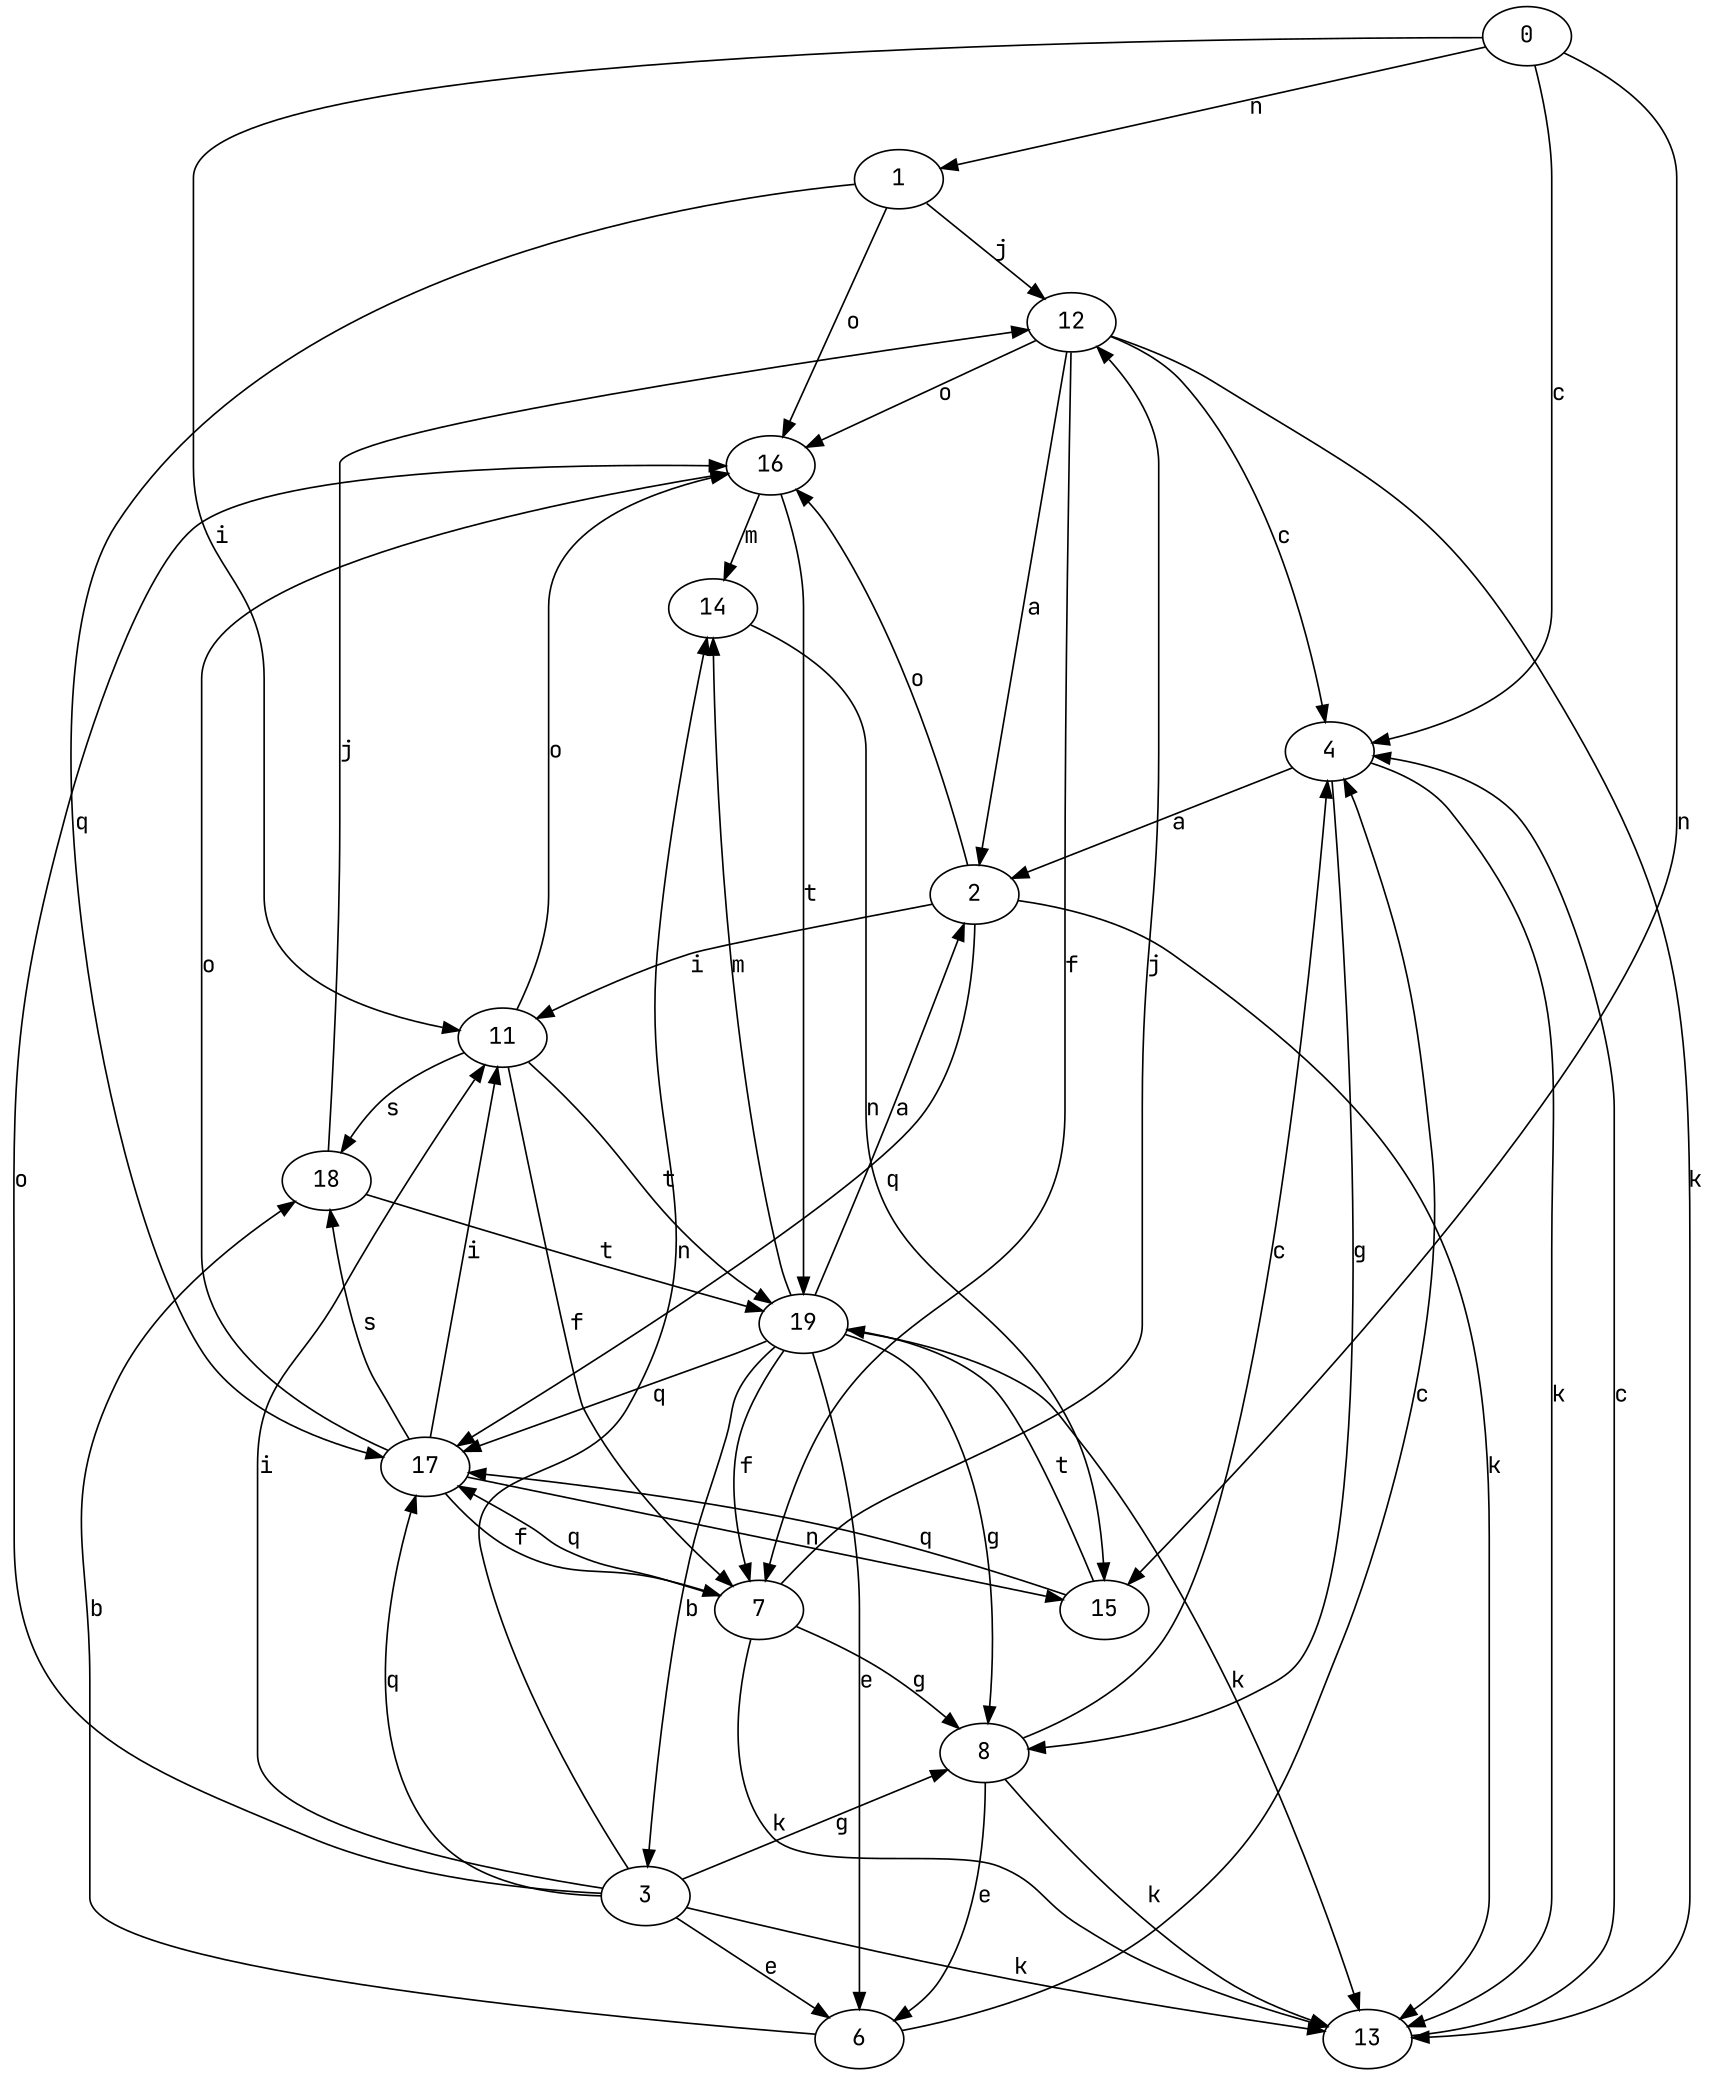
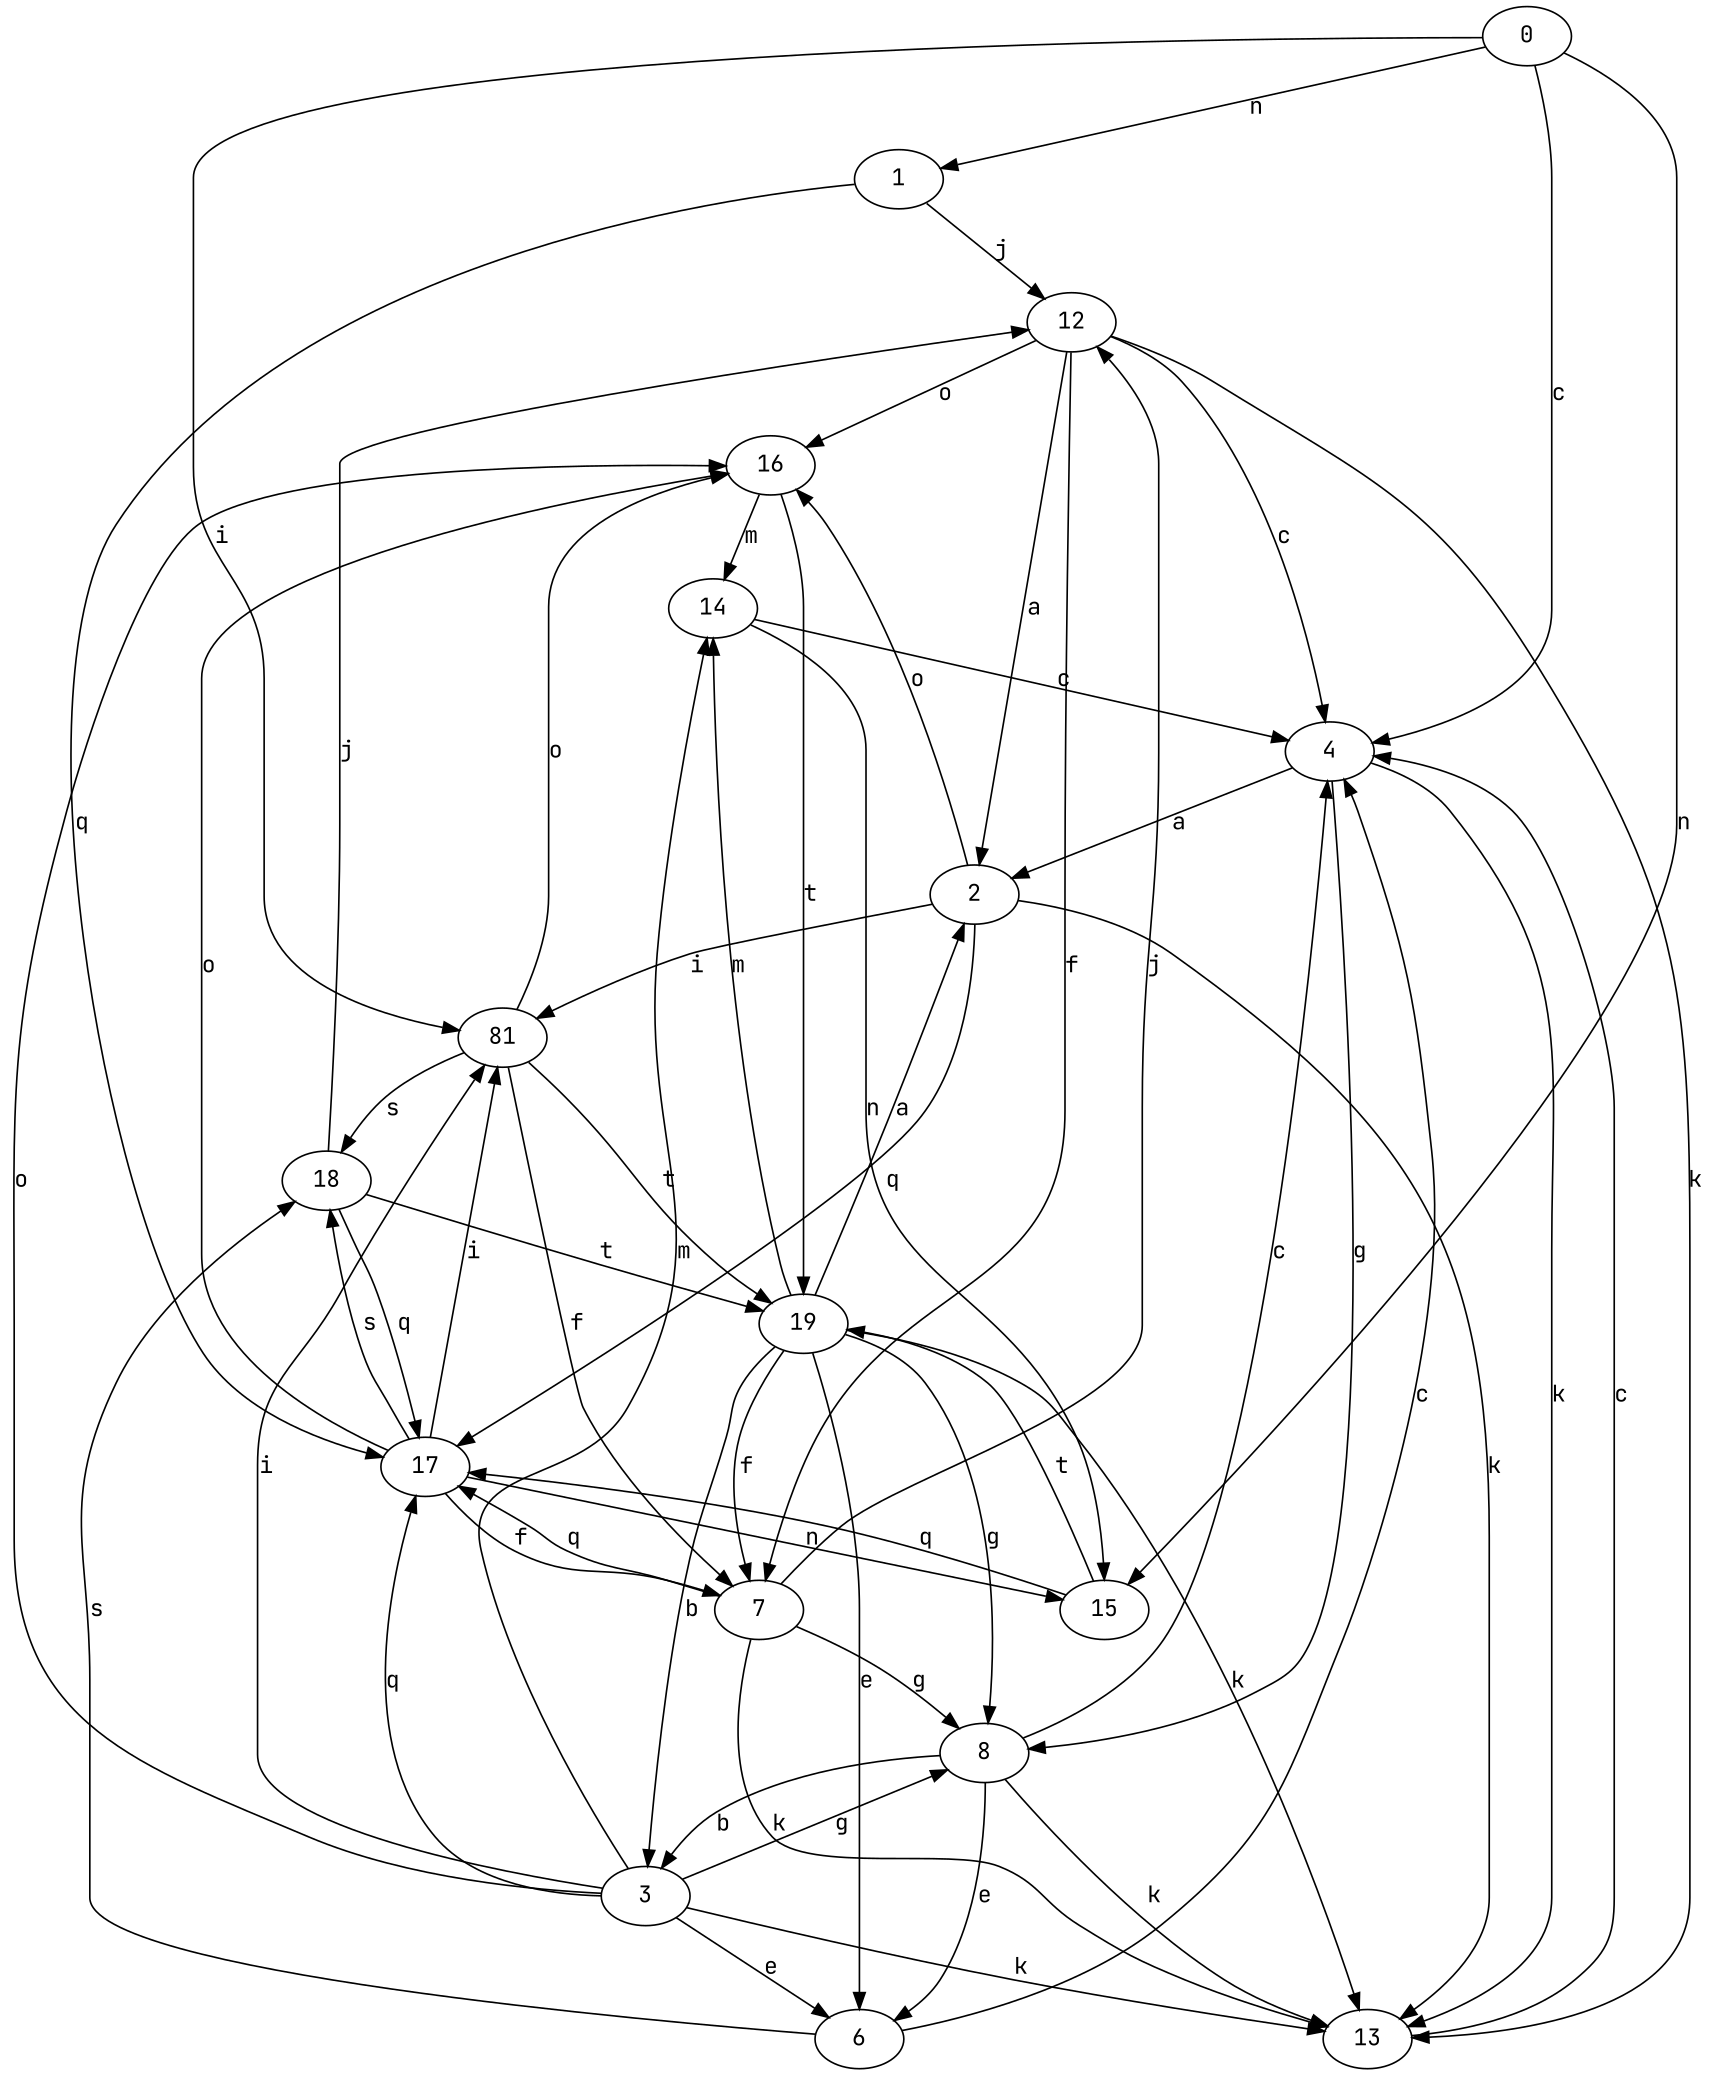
(838, 315) -> none
none -> (1000, 675)
(503, 1038) -> (503, 1038)
(684, 1252) -> (684, 1252)
(616, 1397) -> (384, 1313)
(97, 1610) -> (97, 1610)
none -> (795, 1779)
